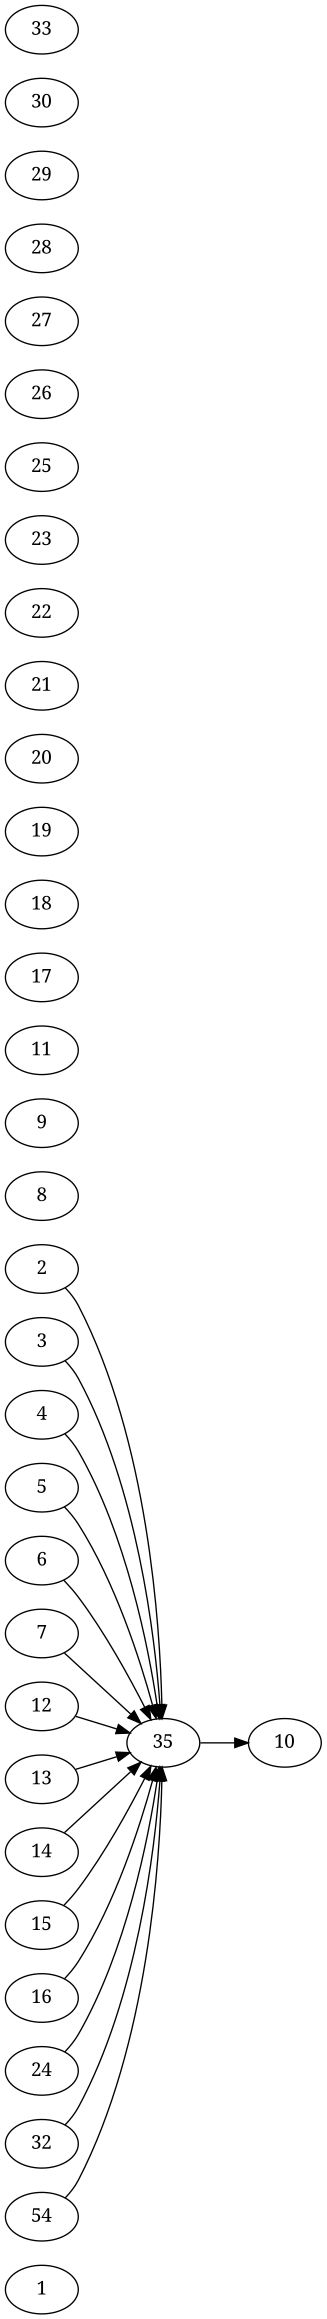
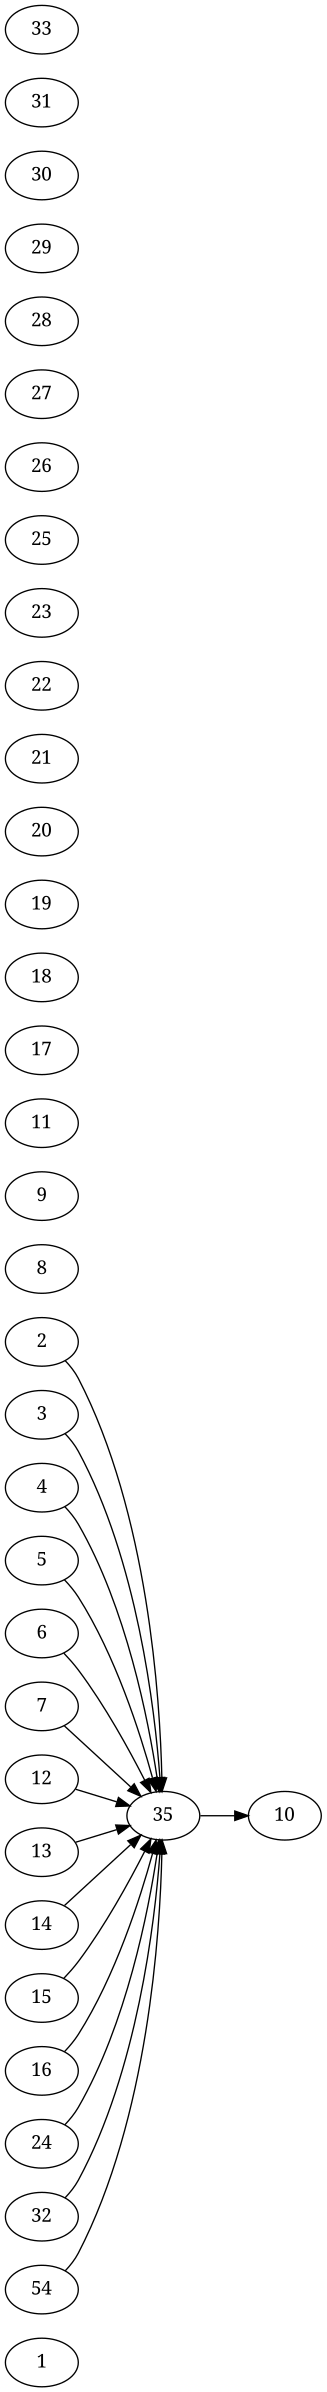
none -> (42, 103)
